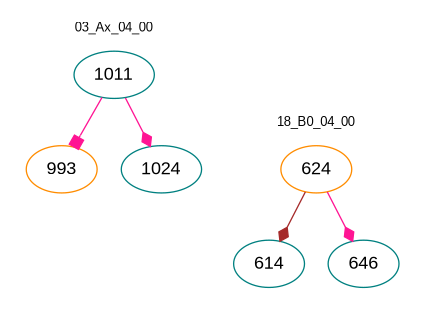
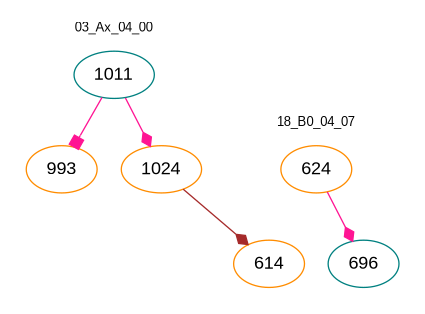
(316, 123) -> (316, 123)
(161, 169) -> (161, 169)
(296, 210) -> (209, 212)
(269, 264) -> (269, 264)
(364, 264) -> (364, 264)
